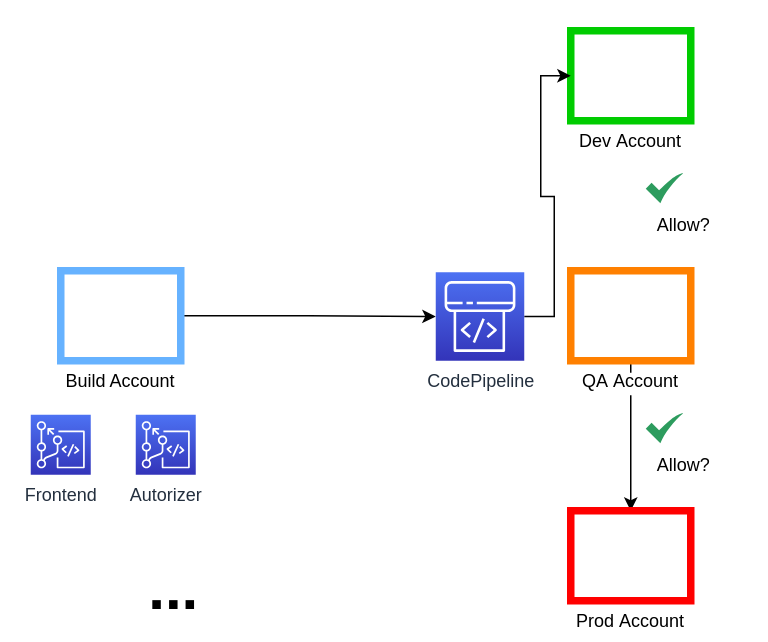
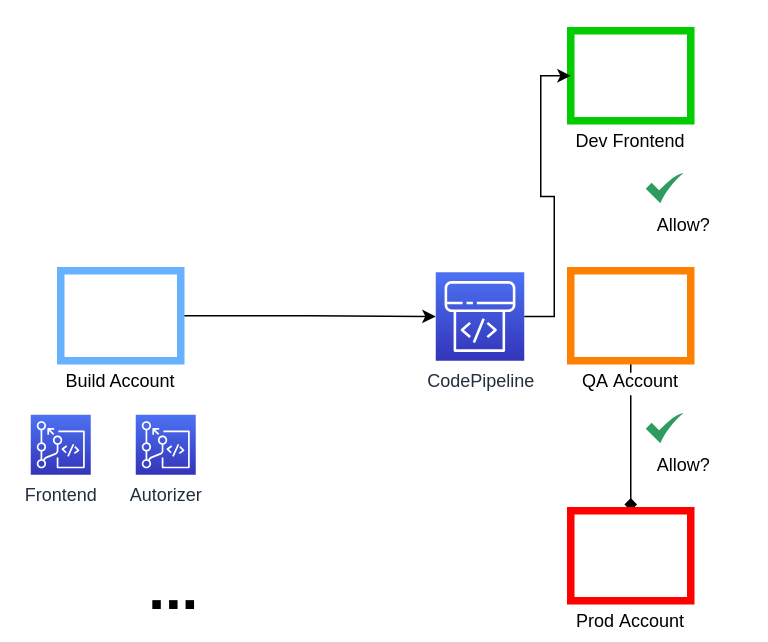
(630, 141) -> (630, 141)
(631, 499) -> (631, 498)
